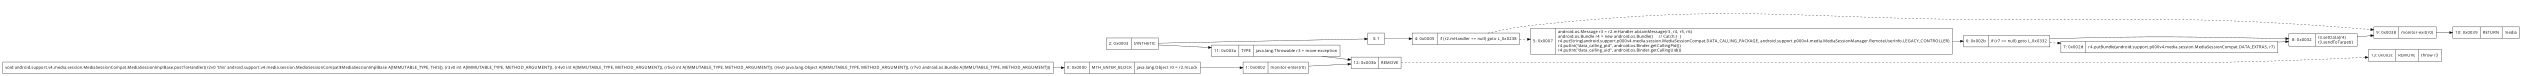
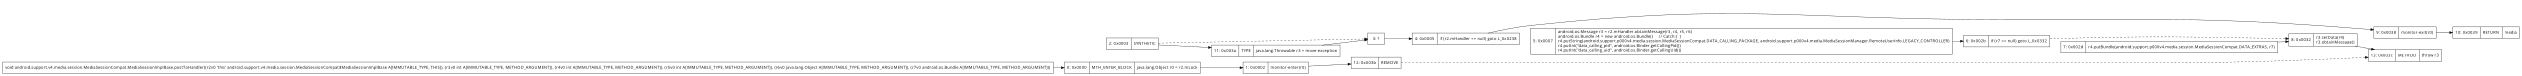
(1929, 19) -> (1929, 19)
(2364, 36) -> (2363, 48)
(2168, 37) -> (2168, 37)
(1523, 39) -> none
(1262, 41) -> (1262, 41)
(2335, 42) -> (2335, 42)
(2054, 43) -> none
(2407, 55) -> (2407, 55)
(1335, 58) -> (1343, 43)
